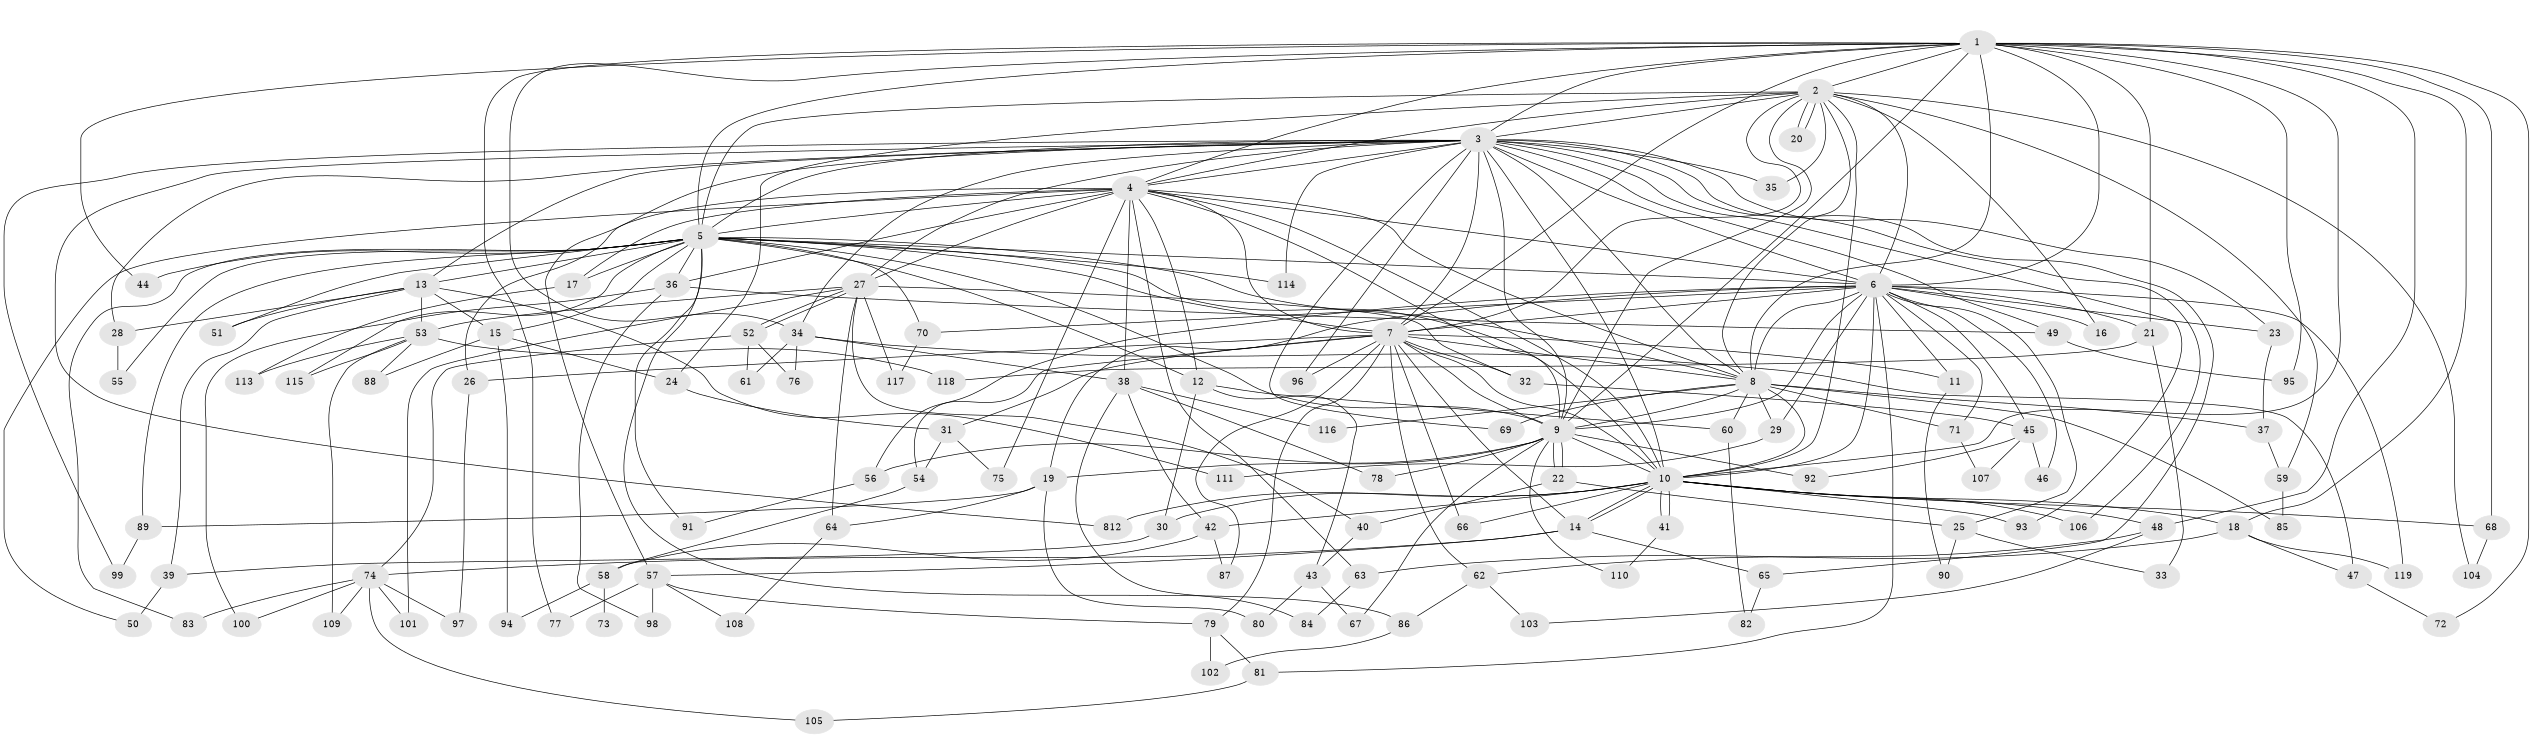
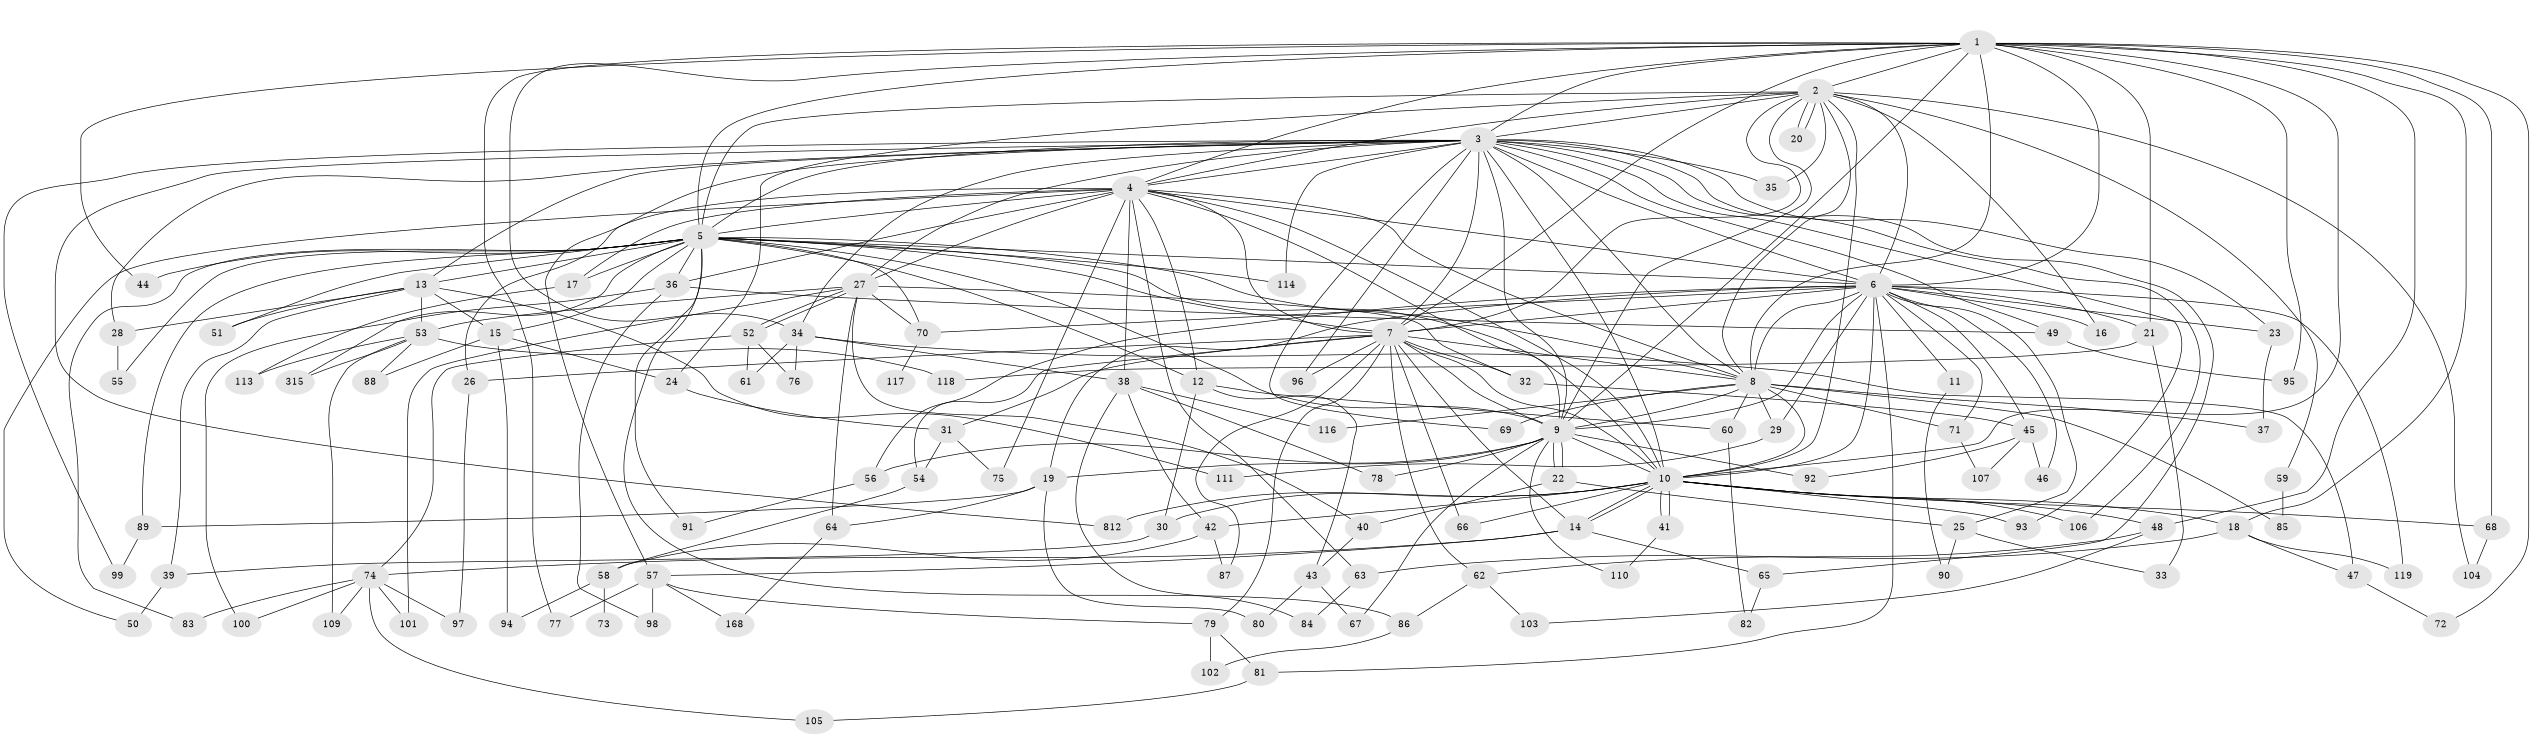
(878, 334) -> (892, 309)
(1675, 347) -> none
(295, 382) -> (295, 382)
(2273, 455) -> none
(735, 625) -> (735, 625)
